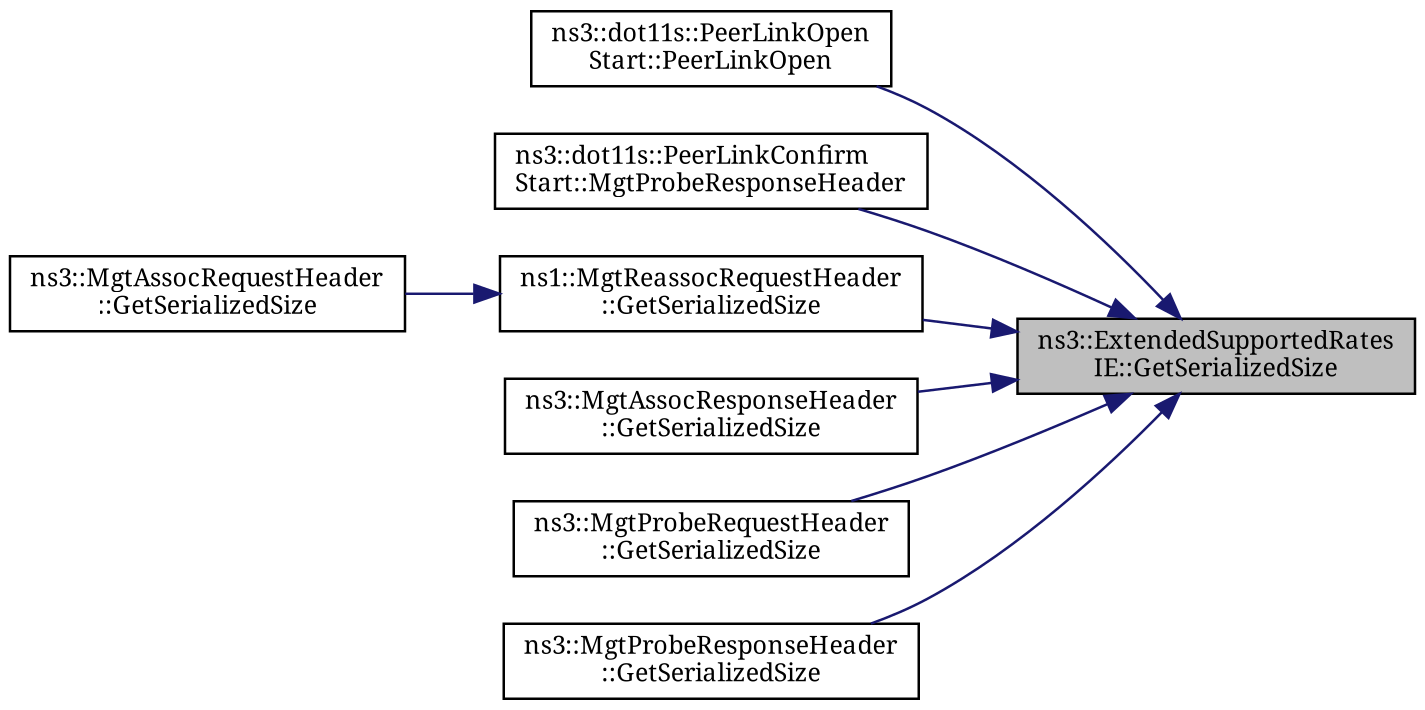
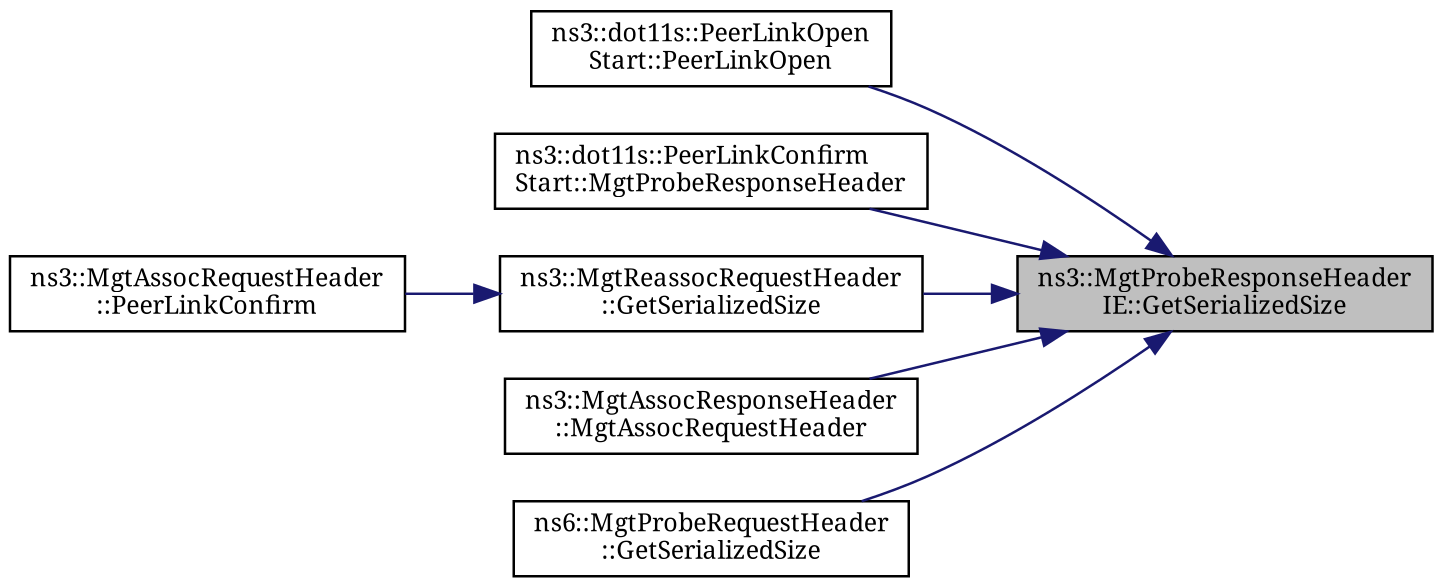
(208, 294) -> (208, 294)
(711, 294) -> (711, 294)
(1216, 356) -> (1225, 294)
(711, 416) -> (711, 416)
(711, 539) -> (711, 539)
(711, 661) -> none
